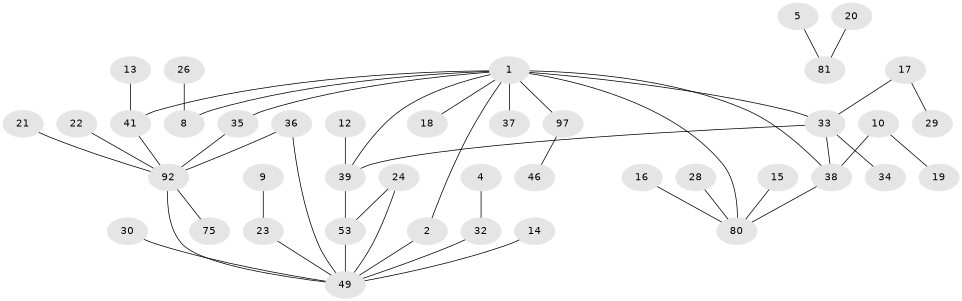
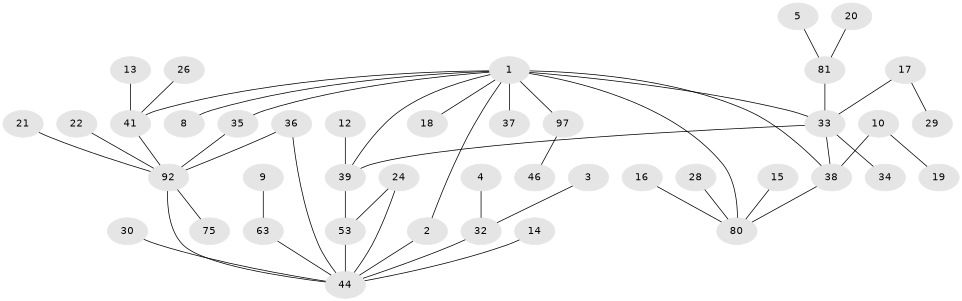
(184, 97) -> (157, 97)
none -> (825, 97)
none -> (588, 178)
(263, 231) -> (263, 231)
(345, 285) -> (345, 285)
